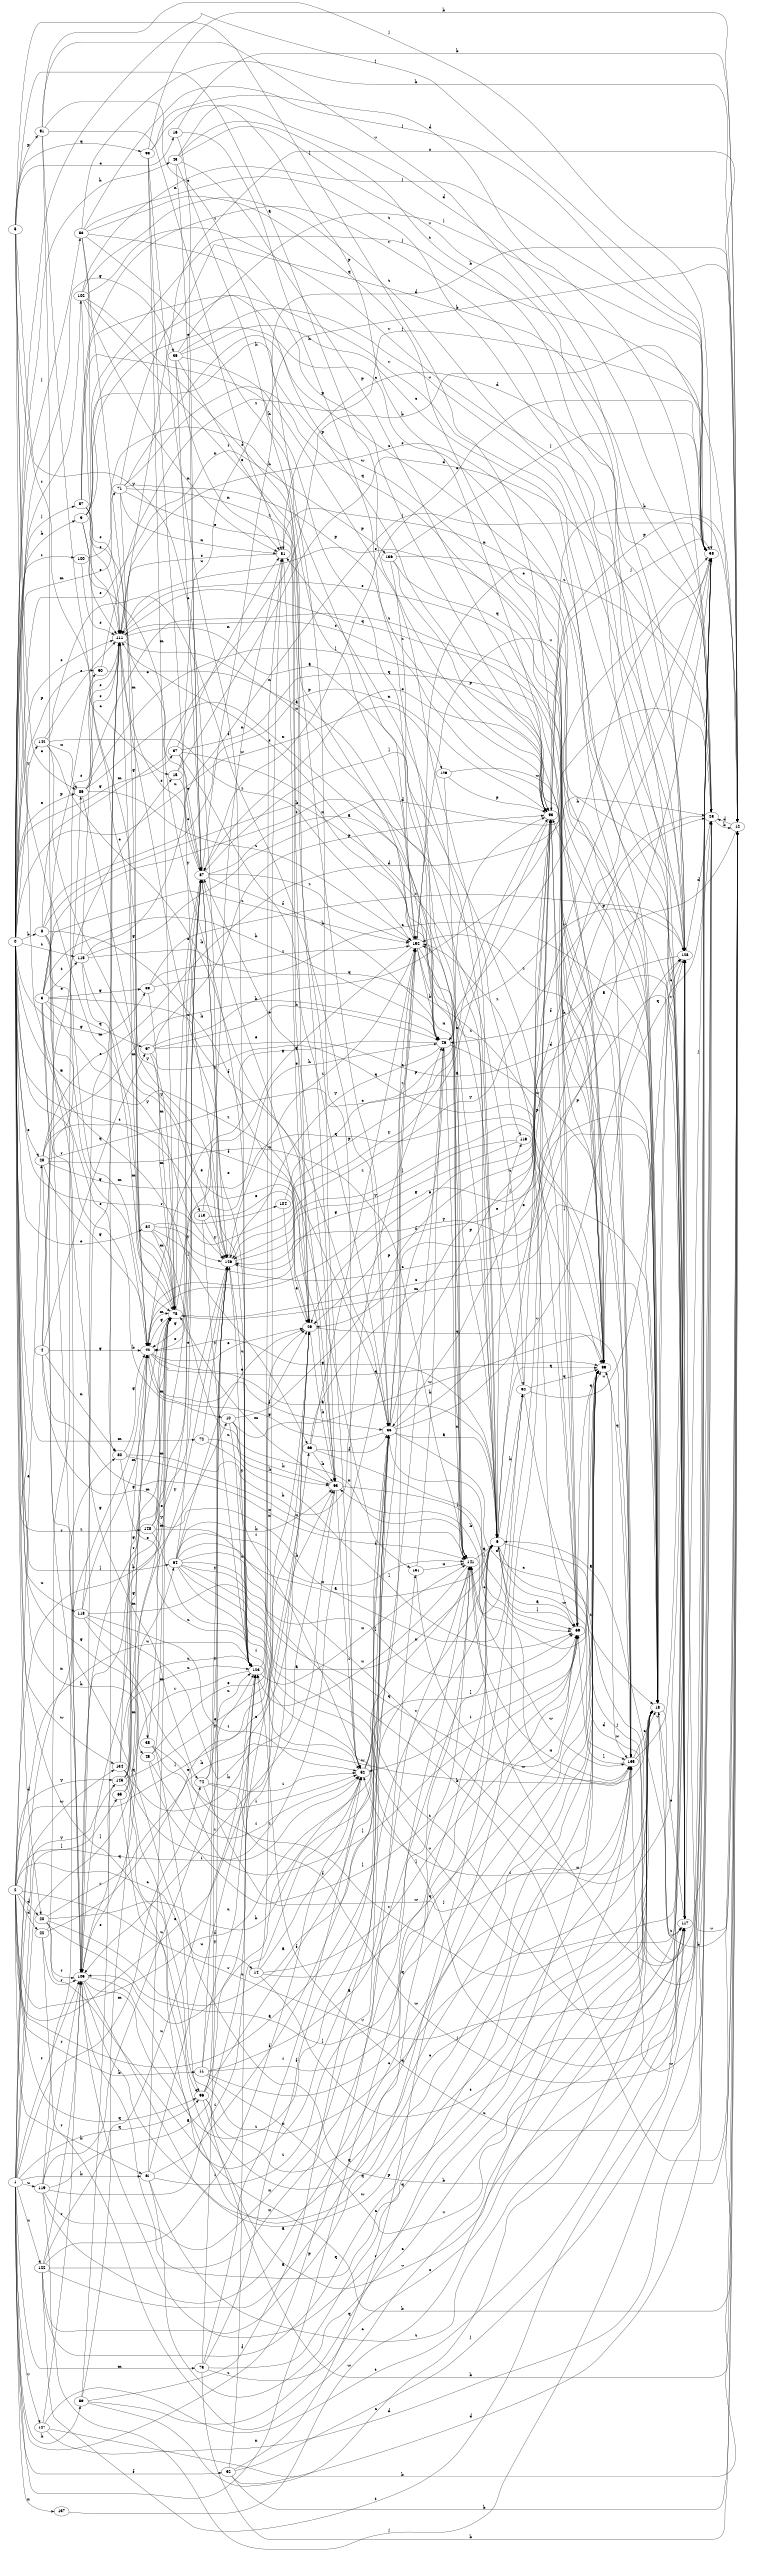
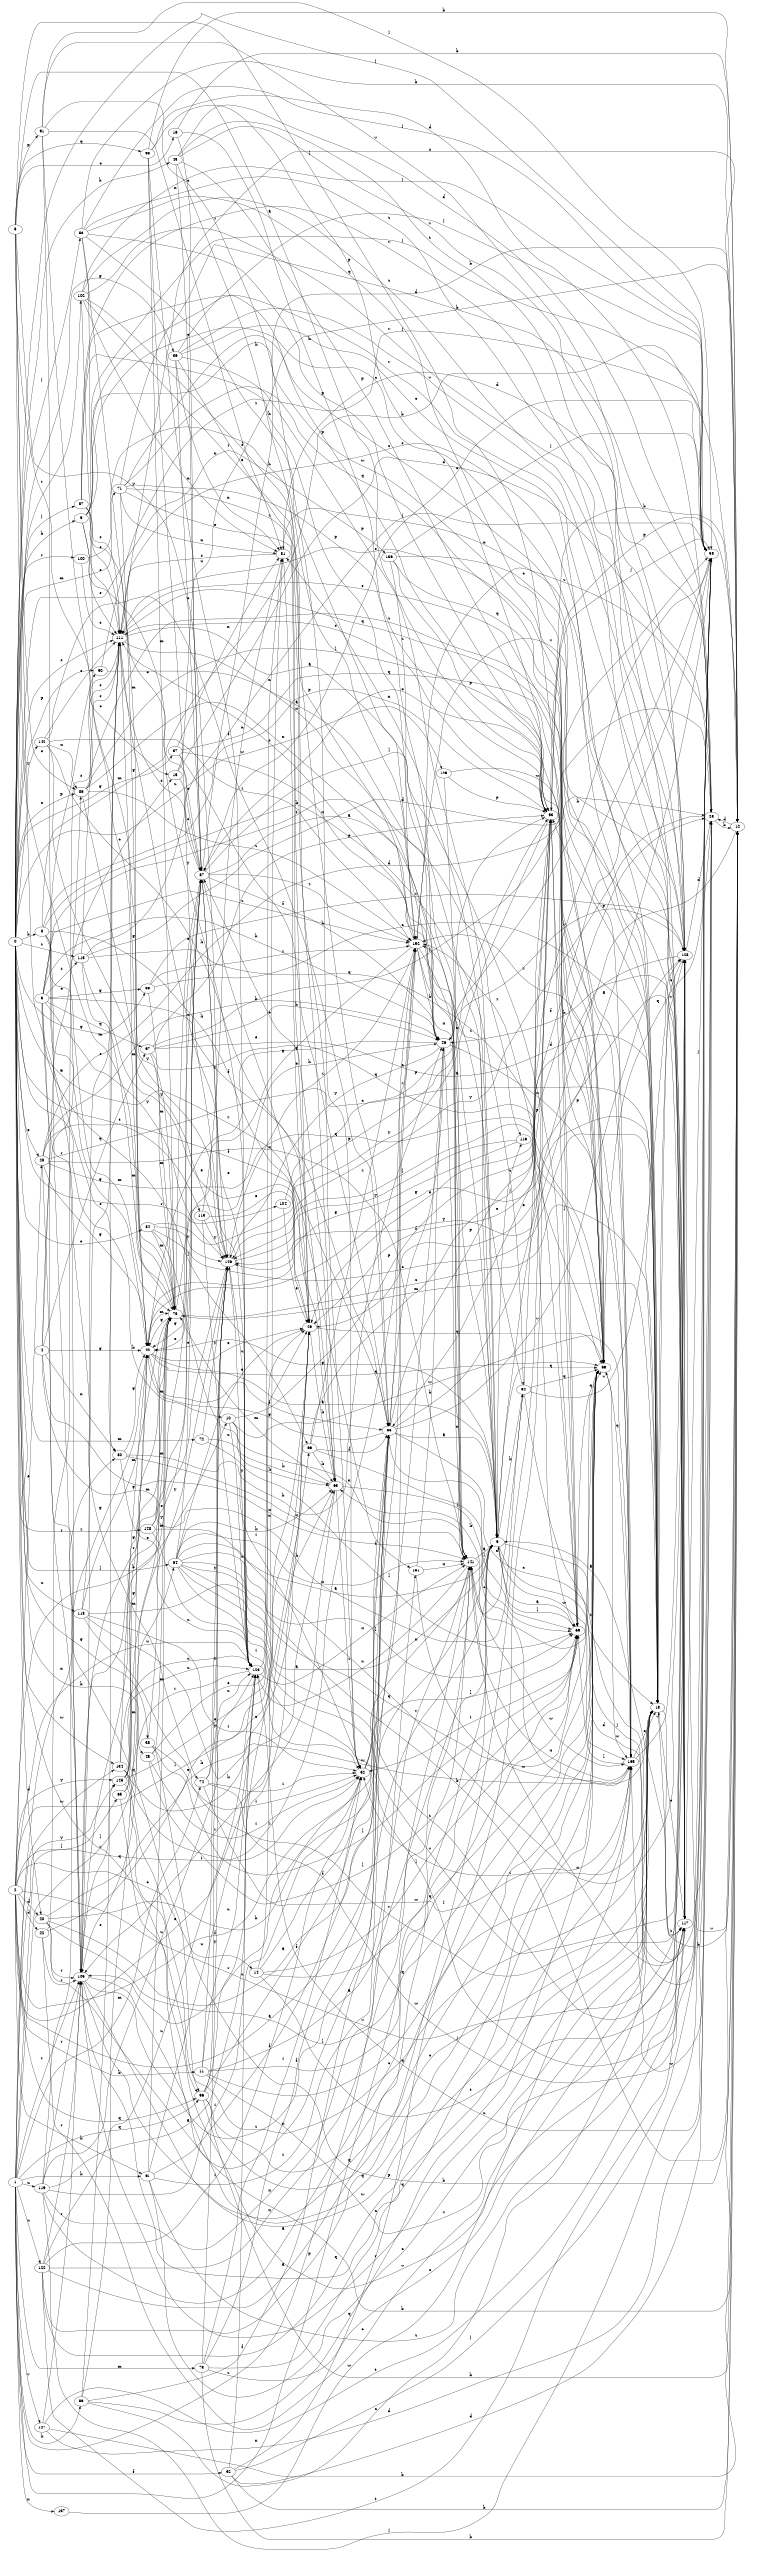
(106, 1892) -> (95, 1878)
